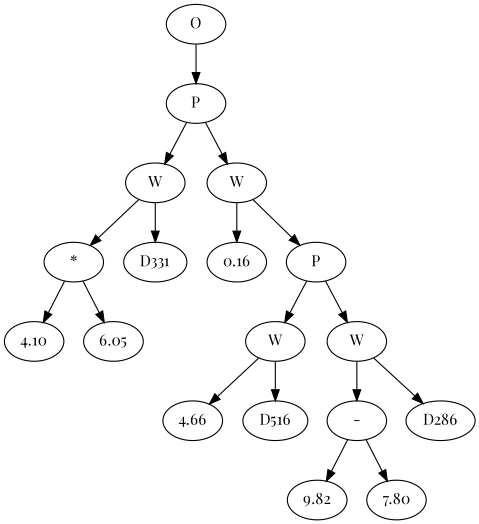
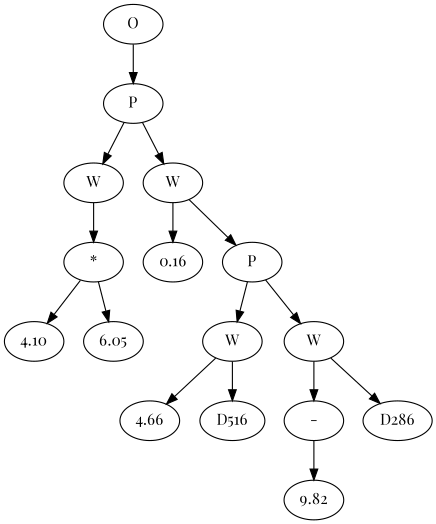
(155, 262) -> none
(396, 500) -> none
